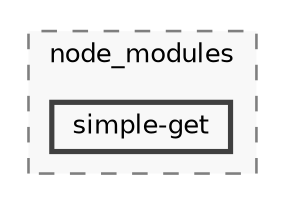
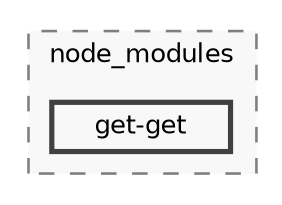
(141, 127) -> (141, 127)
